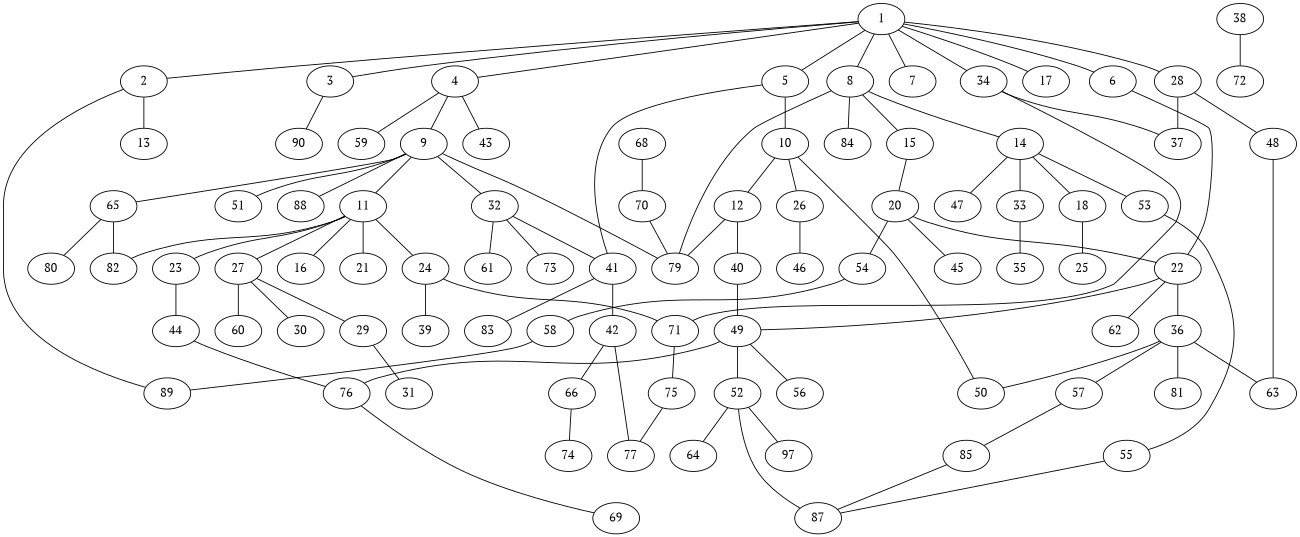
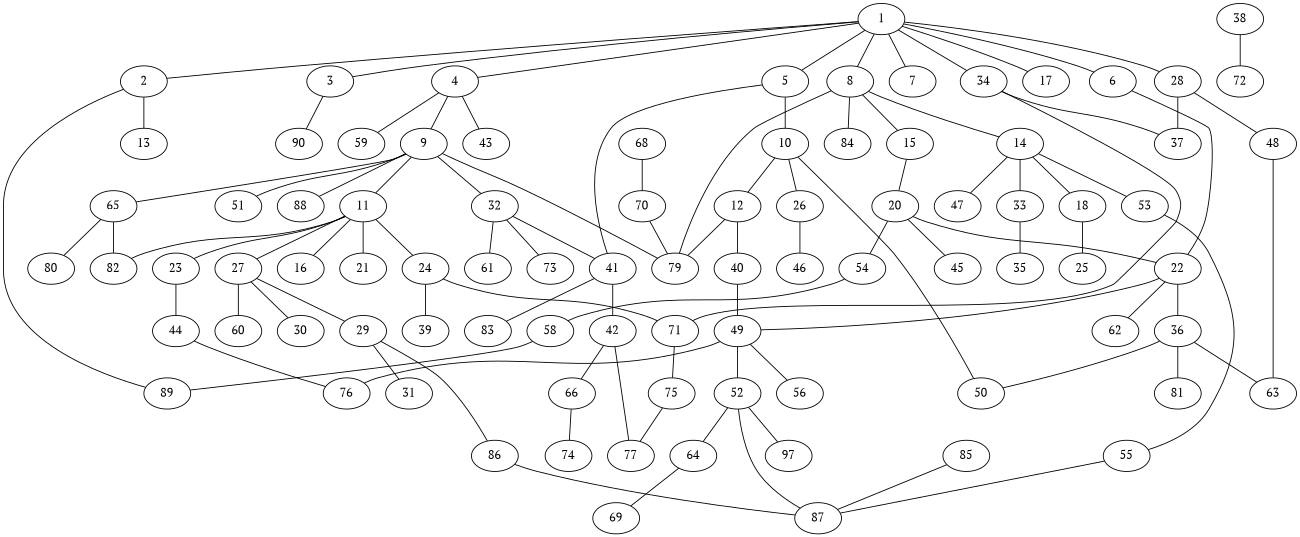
(1079, 393) -> none
none -> (495, 456)
(471, 475) -> (655, 487)
